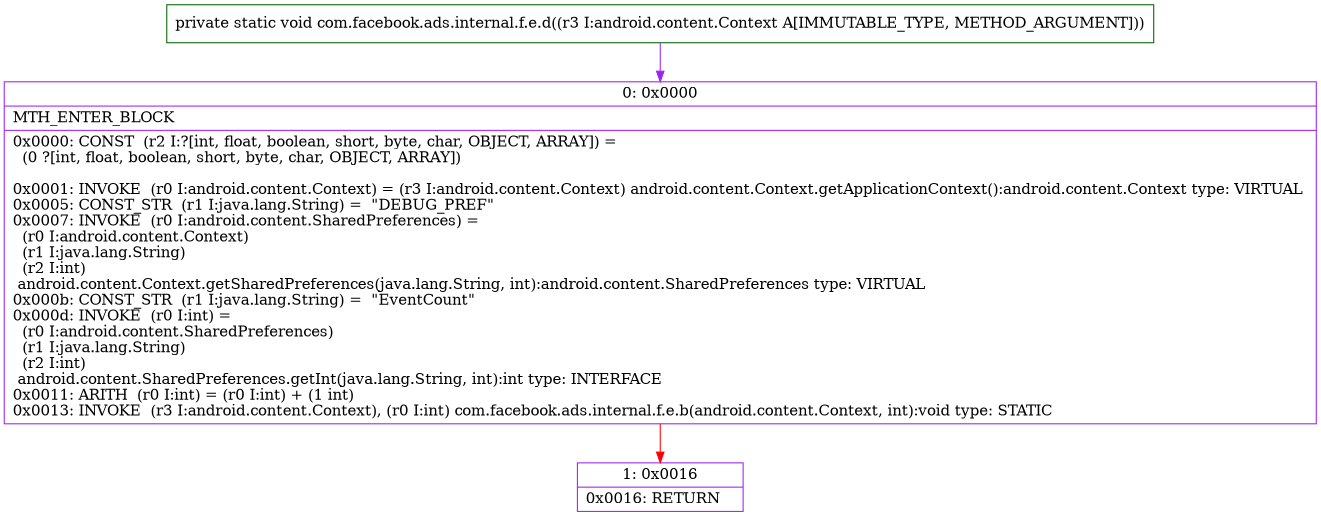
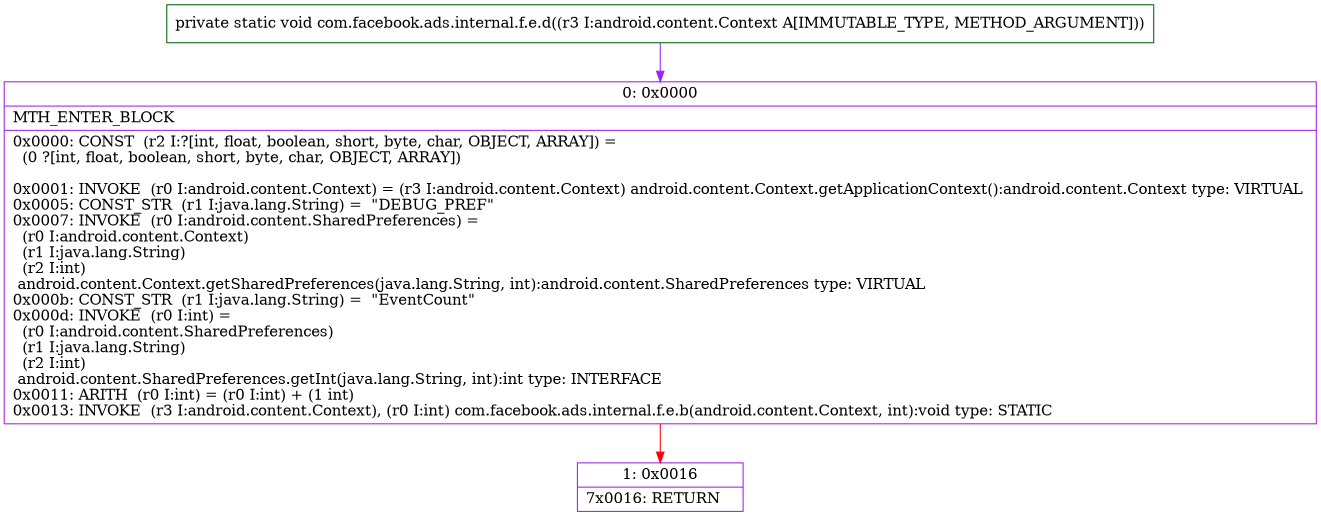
(660, 499) -> (660, 499)
